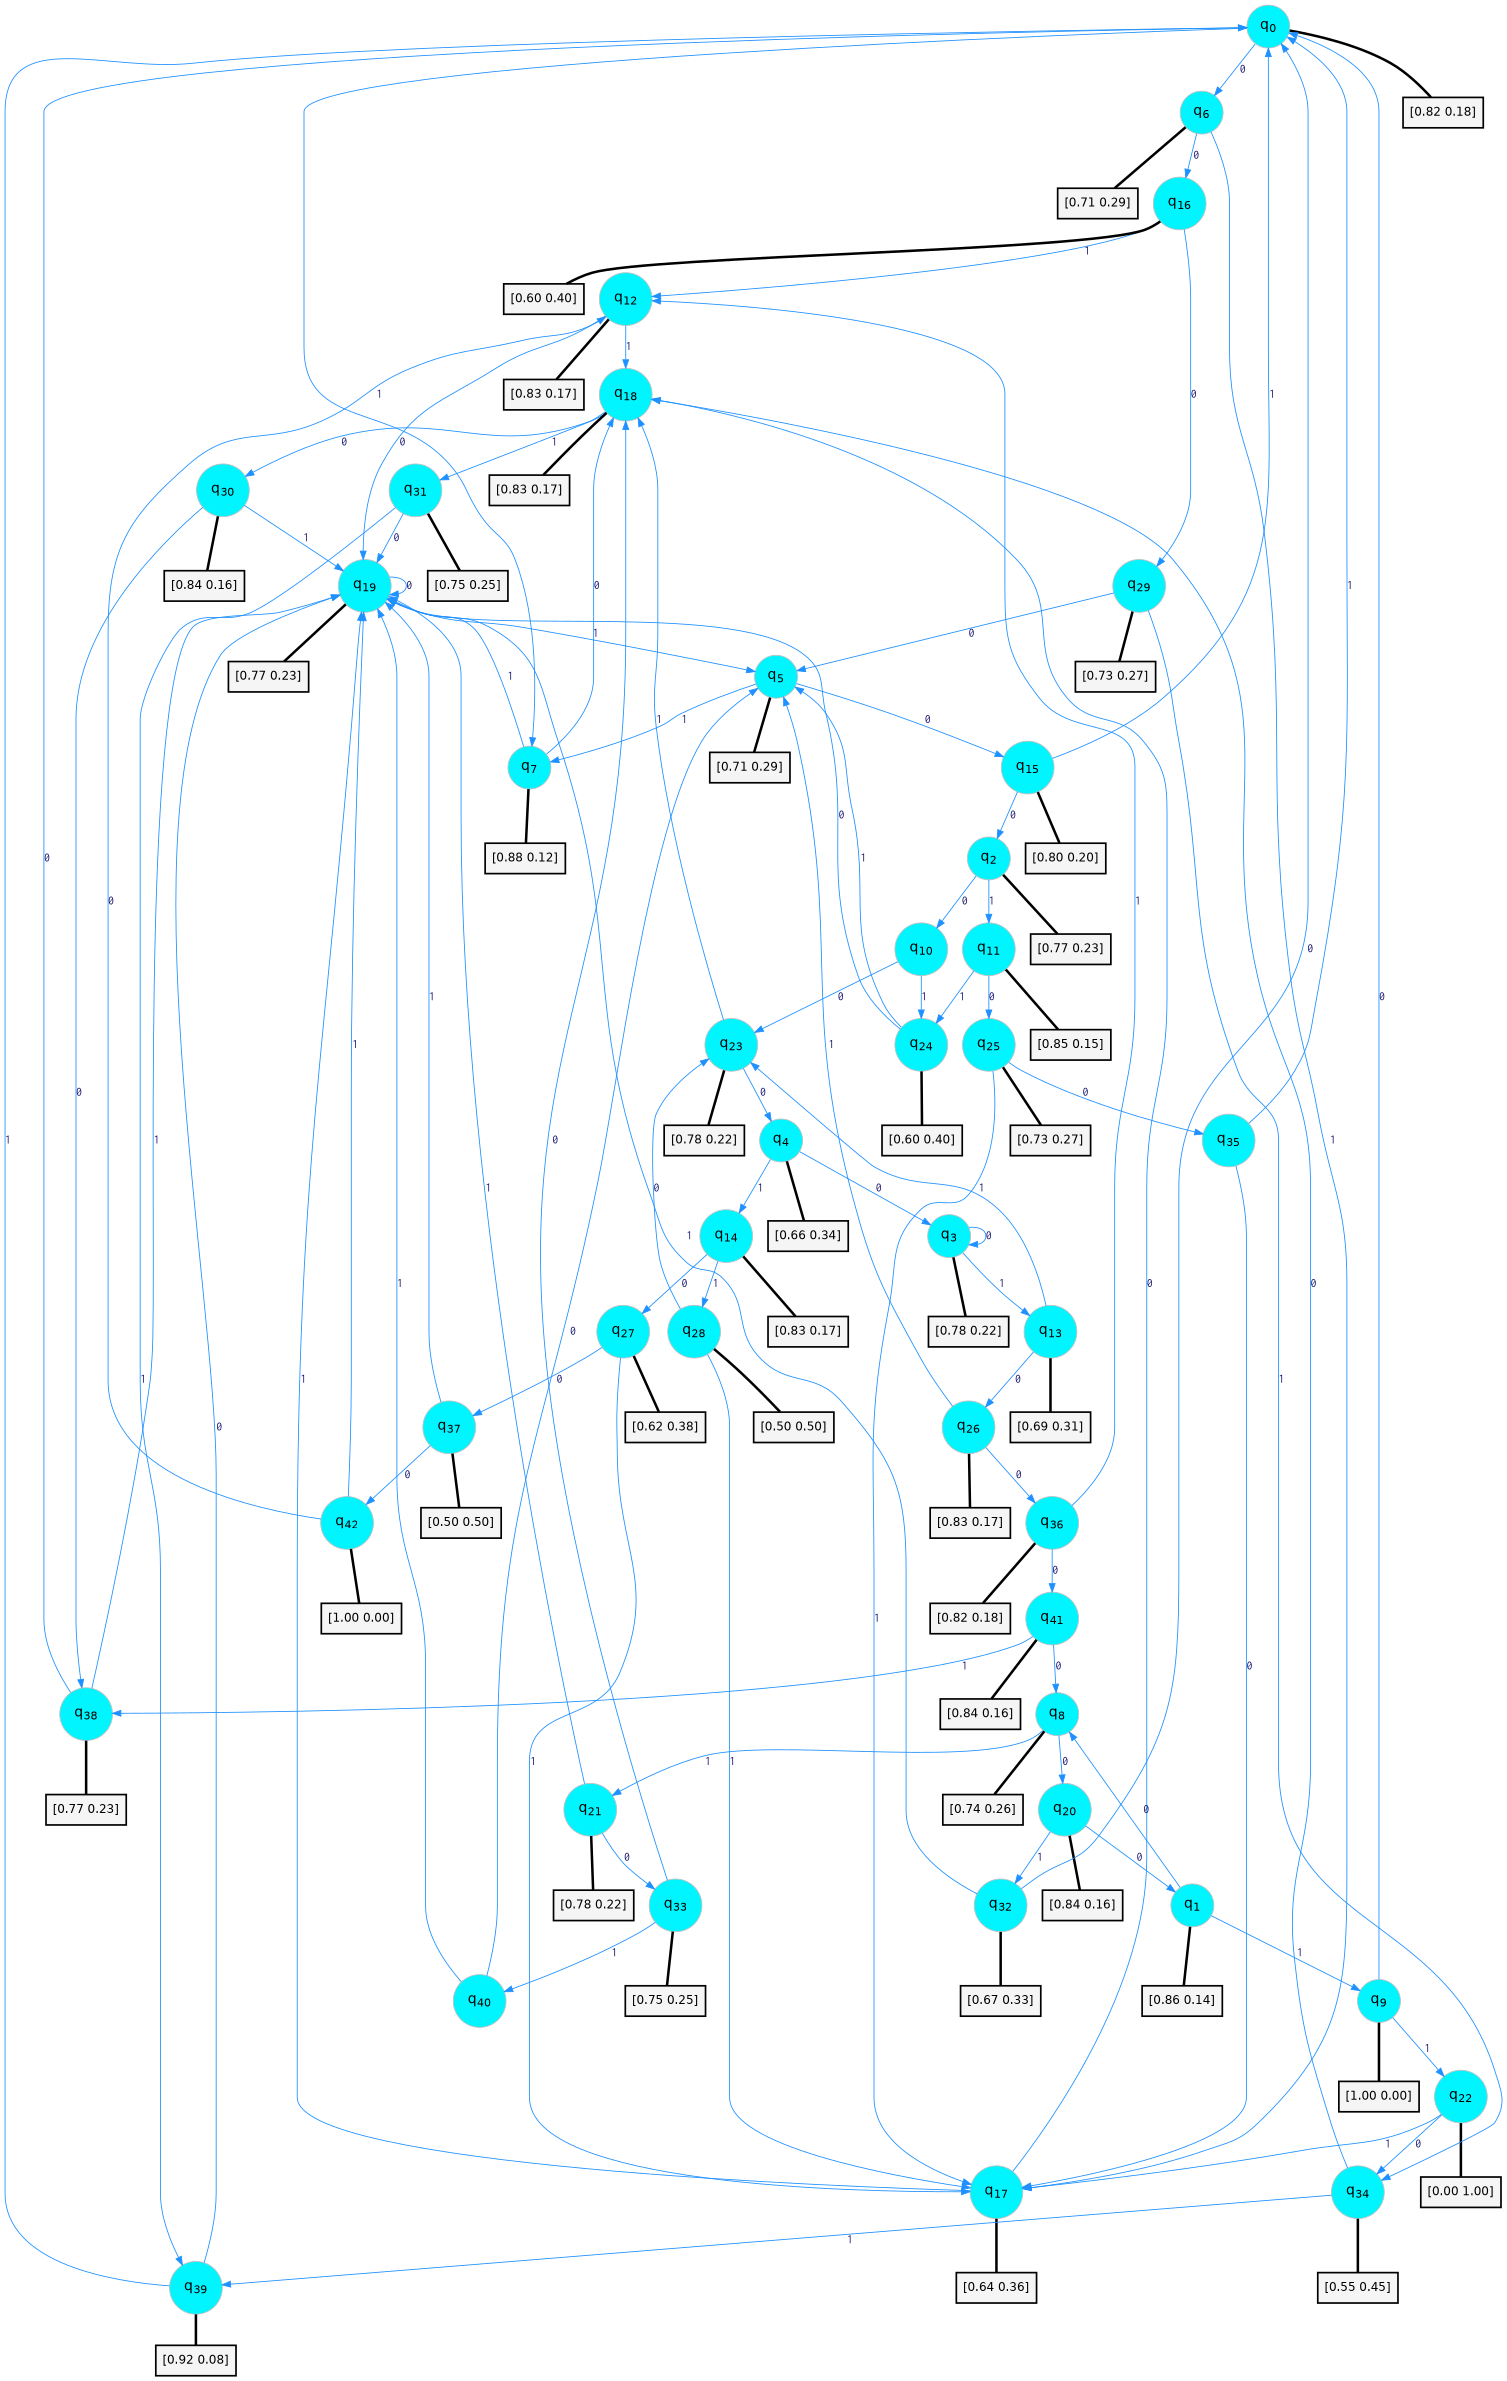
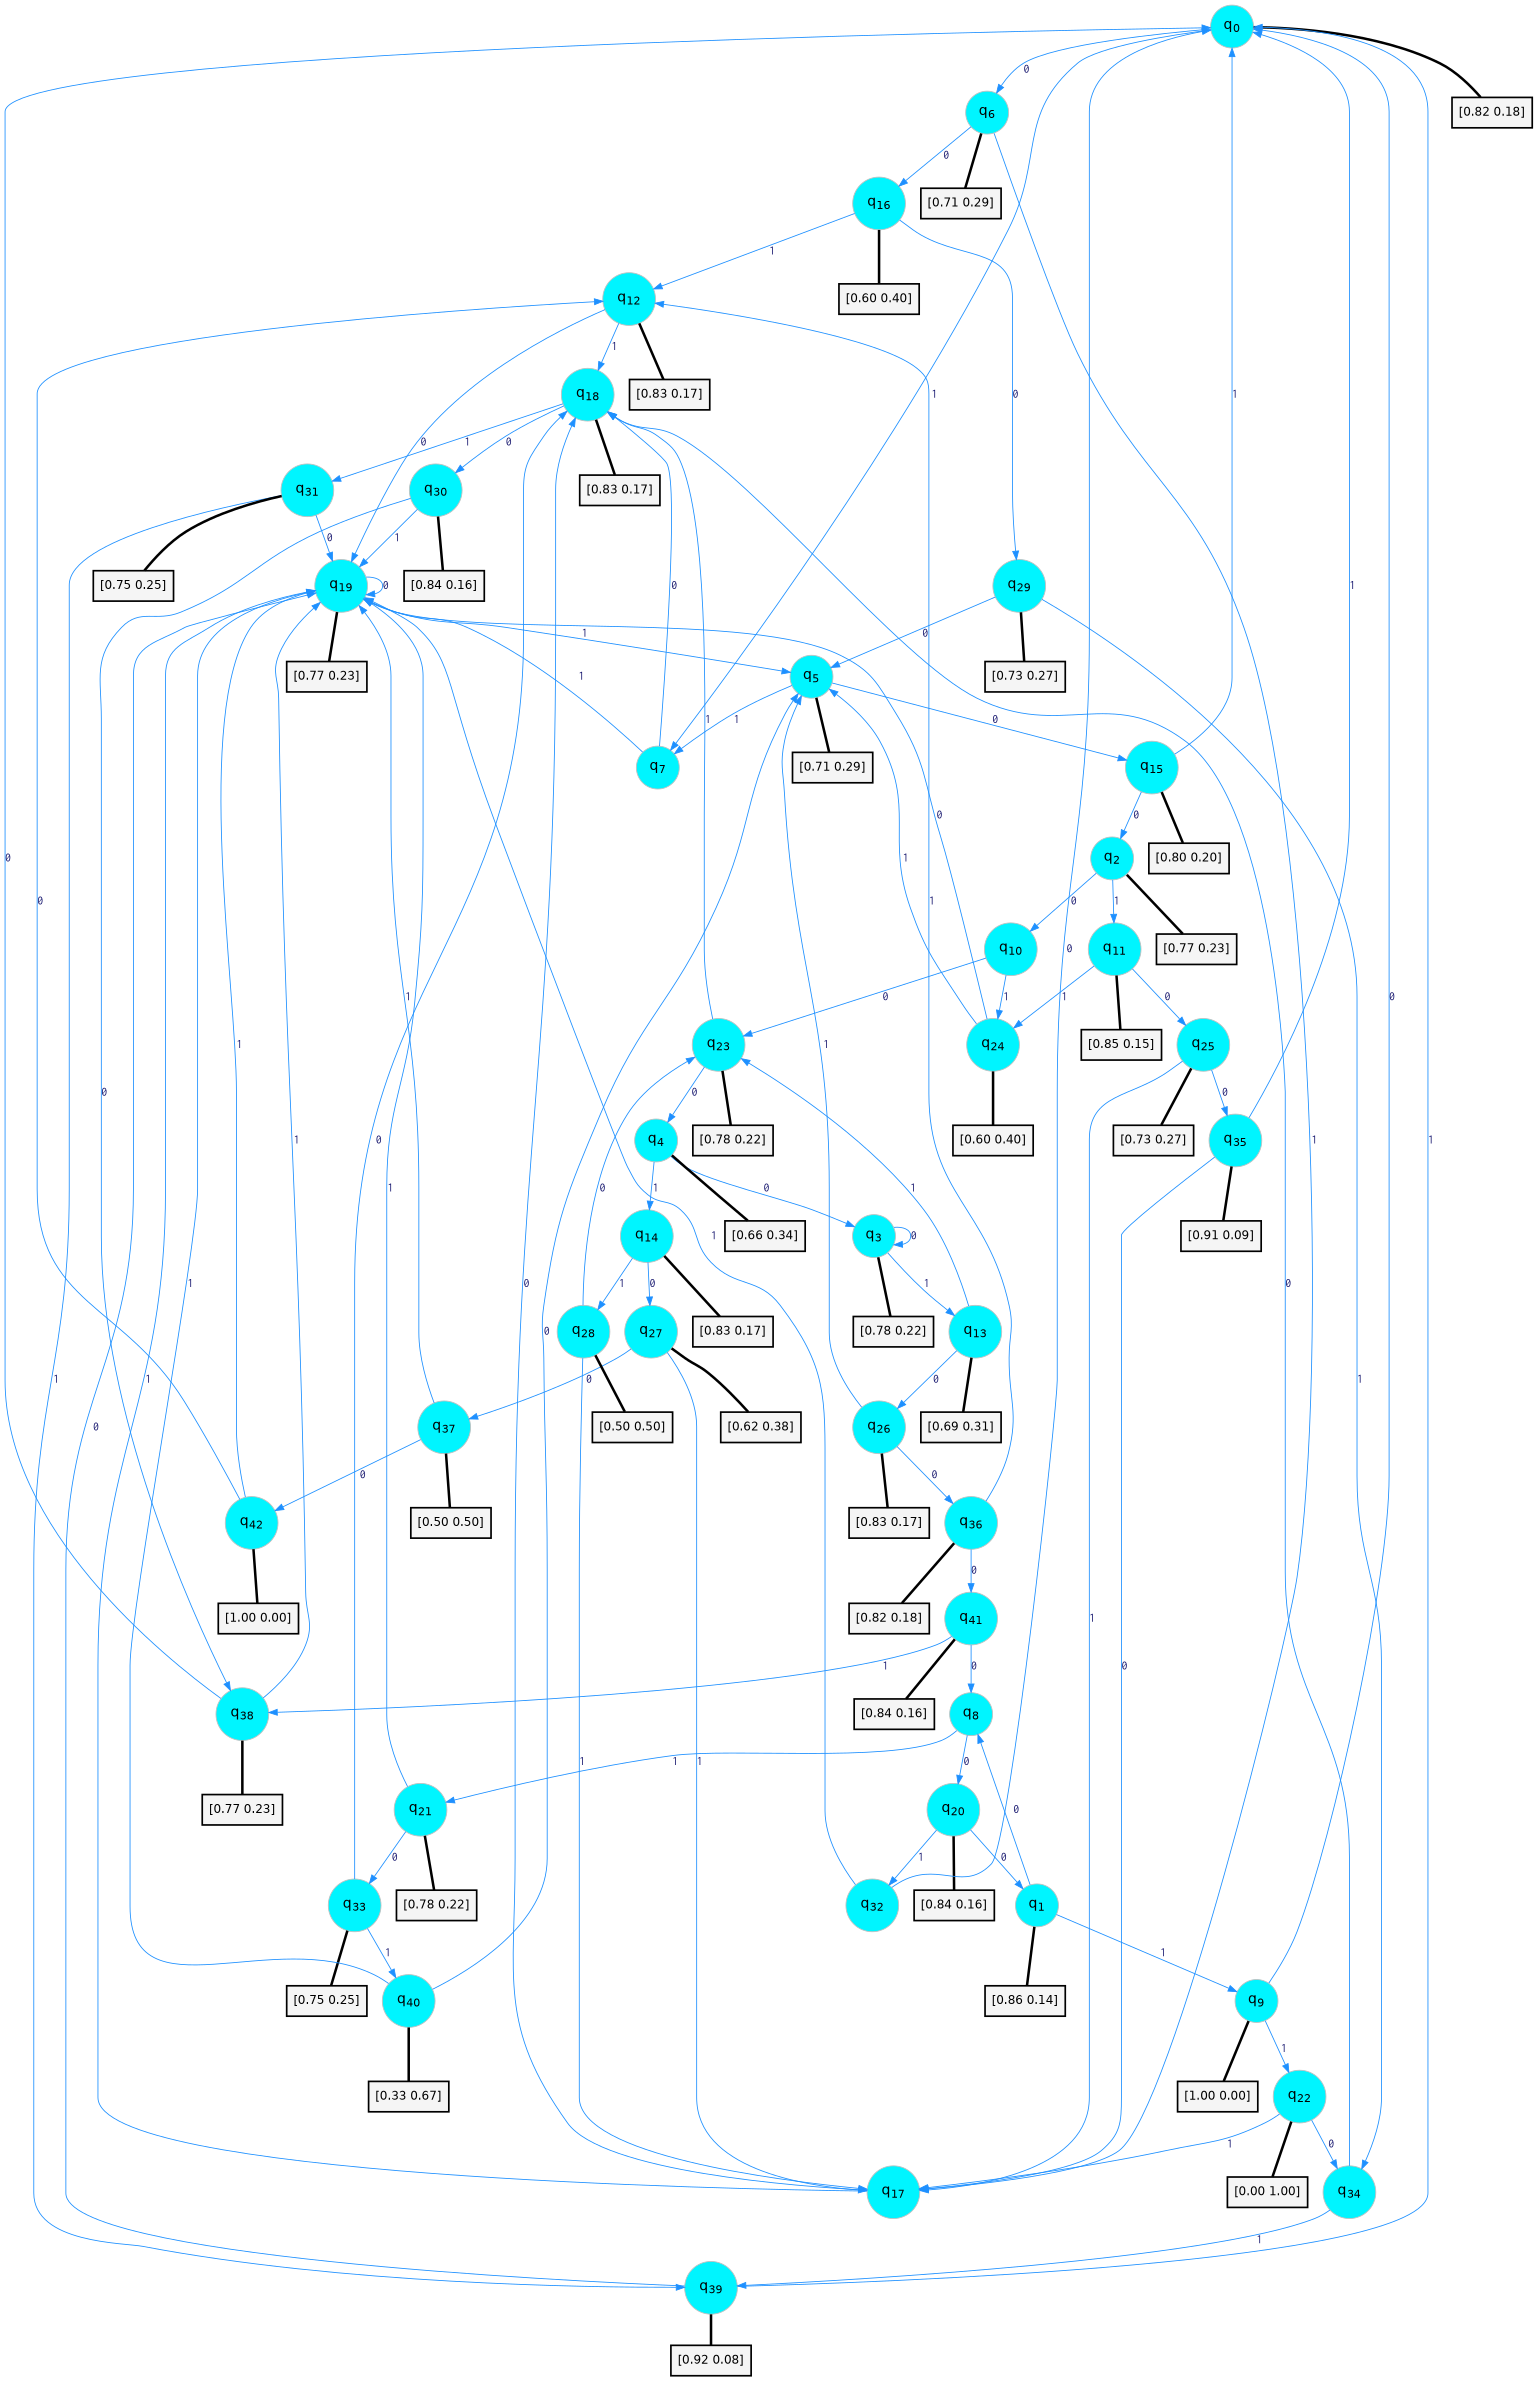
(525, 858) -> none
none -> (1221, 1236)
(983, 1810) -> none
(1001, 2001) -> none
none -> (409, 2097)
(996, 2288) -> none
(1358, 2288) -> none
